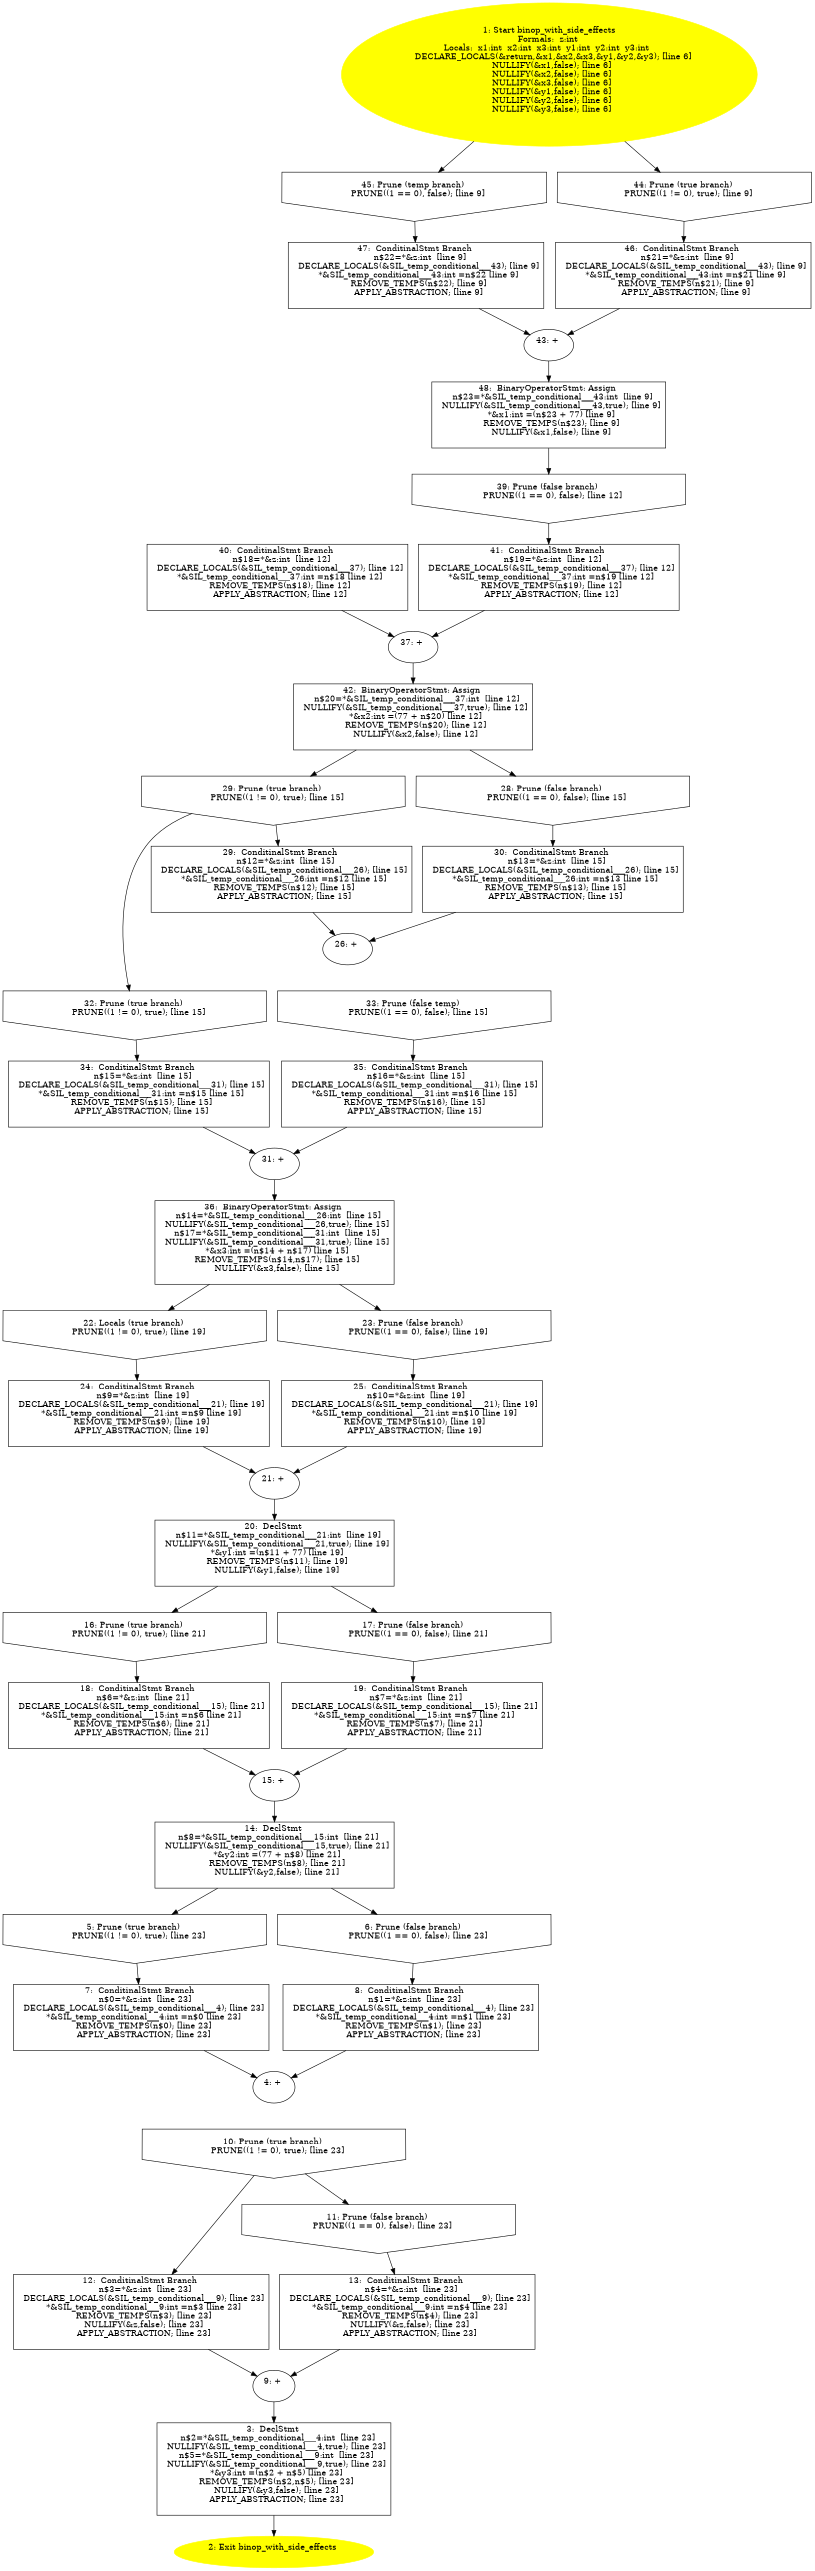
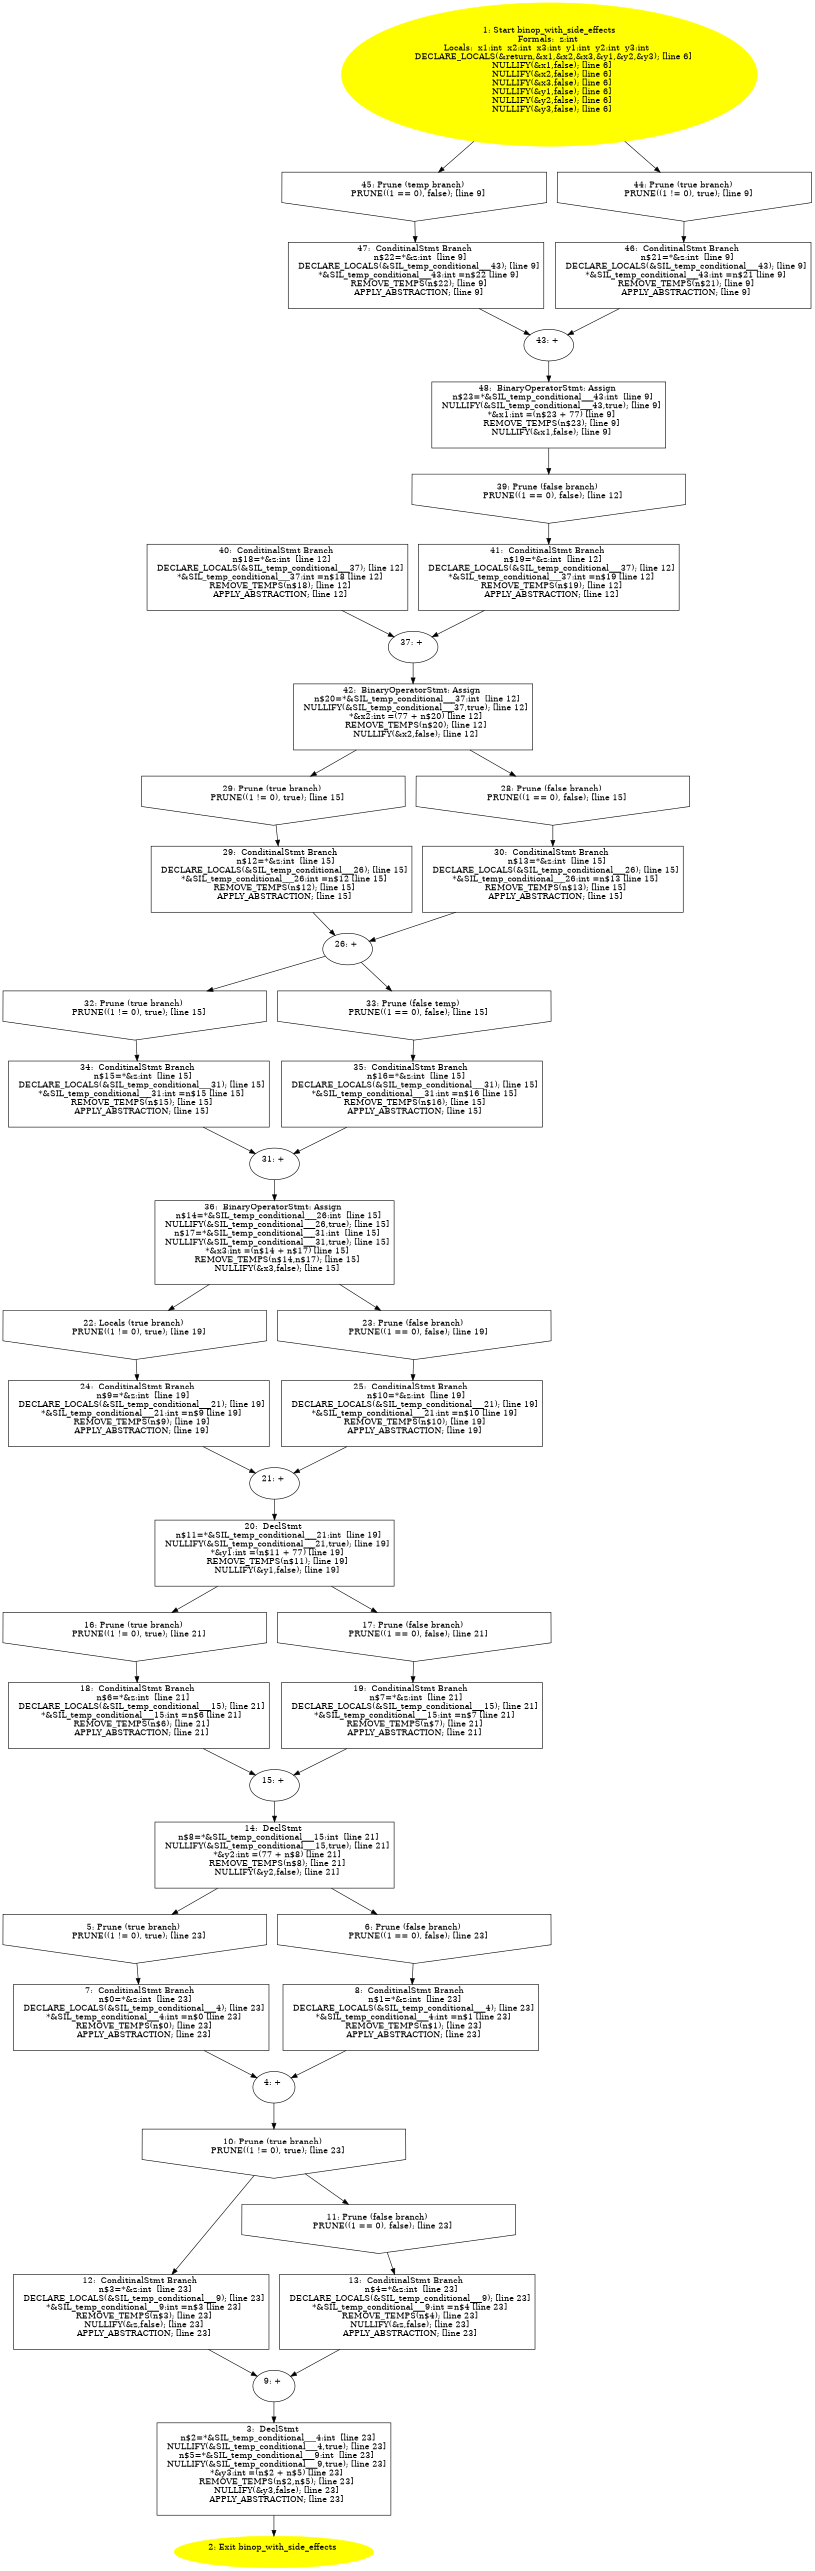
(128, 885) -> (269, 973)
none -> (374, 975)
none -> (274, 2113)
